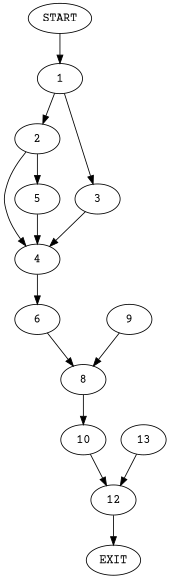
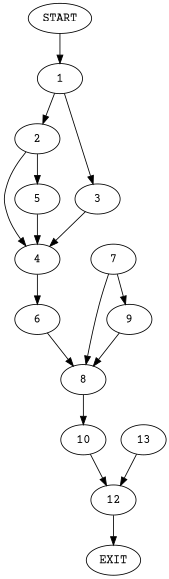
none -> (113, 259)
